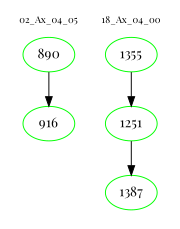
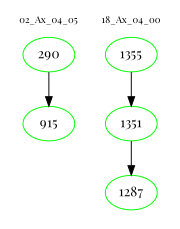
(49, 55) -> (49, 55)
(49, 124) -> (49, 124)
(131, 124) -> (131, 124)
(131, 193) -> (131, 193)
